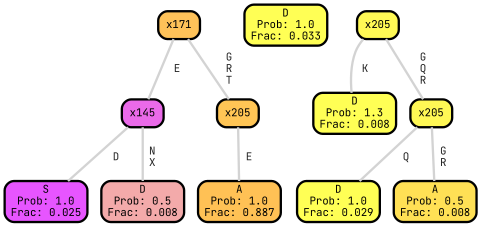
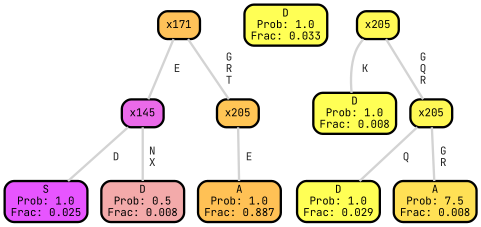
(355, 113) -> (355, 113)
(435, 202) -> (435, 202)
